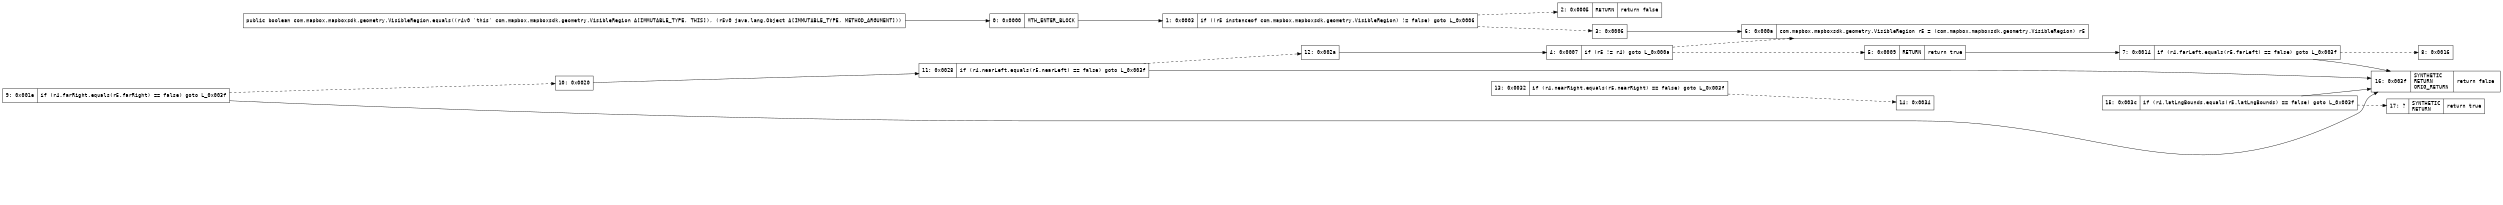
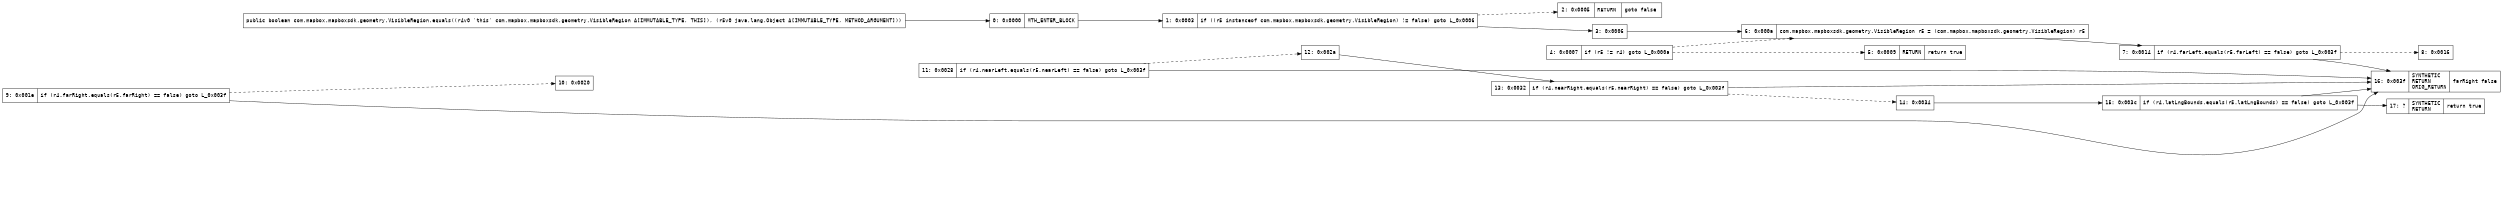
(1640, 10) -> (1641, 10)
(1533, 29) -> (1533, 29)
(1441, 53) -> (1445, 68)
(2041, 53) -> (2086, 42)
(754, 78) -> none
(2476, 81) -> (2475, 81)
none -> (2048, 85)
none -> (2016, 103)
(2370, 105) -> (2370, 105)
